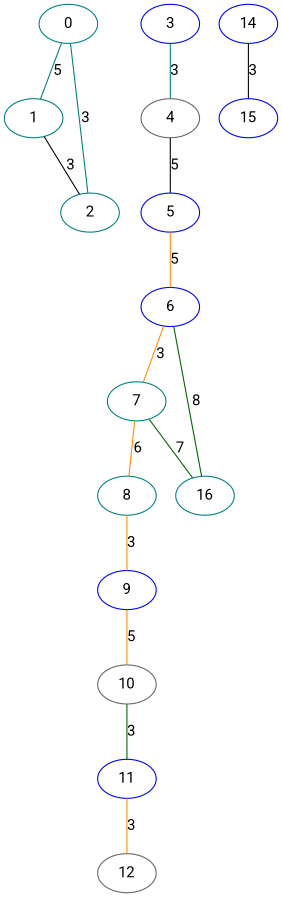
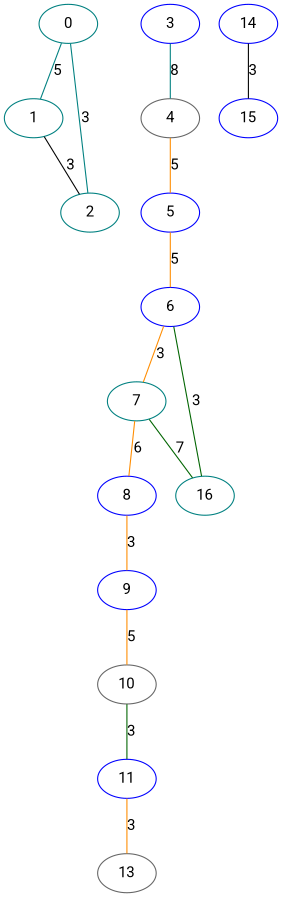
(175, 71) -> (175, 71)
(170, 165) -> (170, 165)
(196, 401) -> (196, 401)
(127, 496) -> (127, 496)
(127, 873) -> (127, 873)
